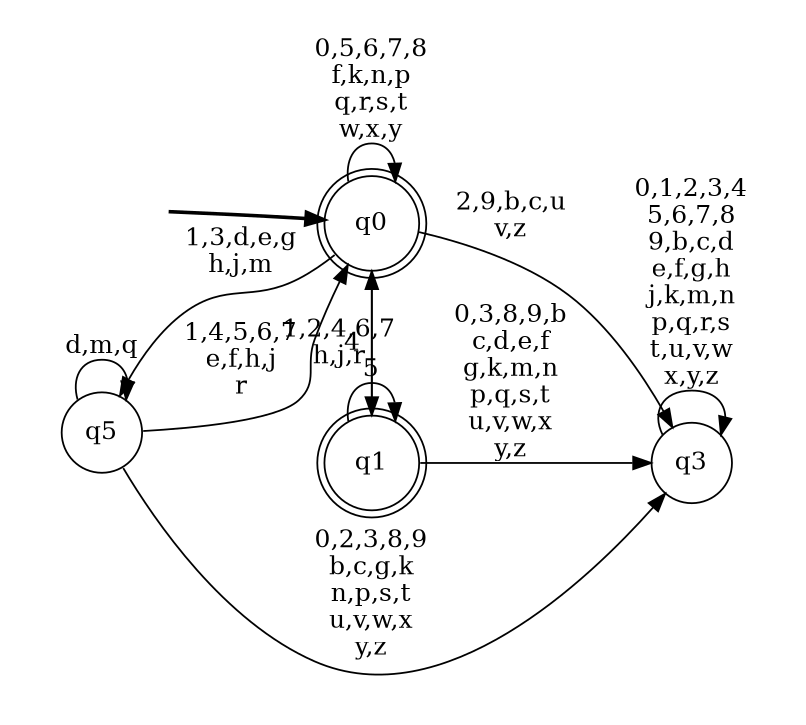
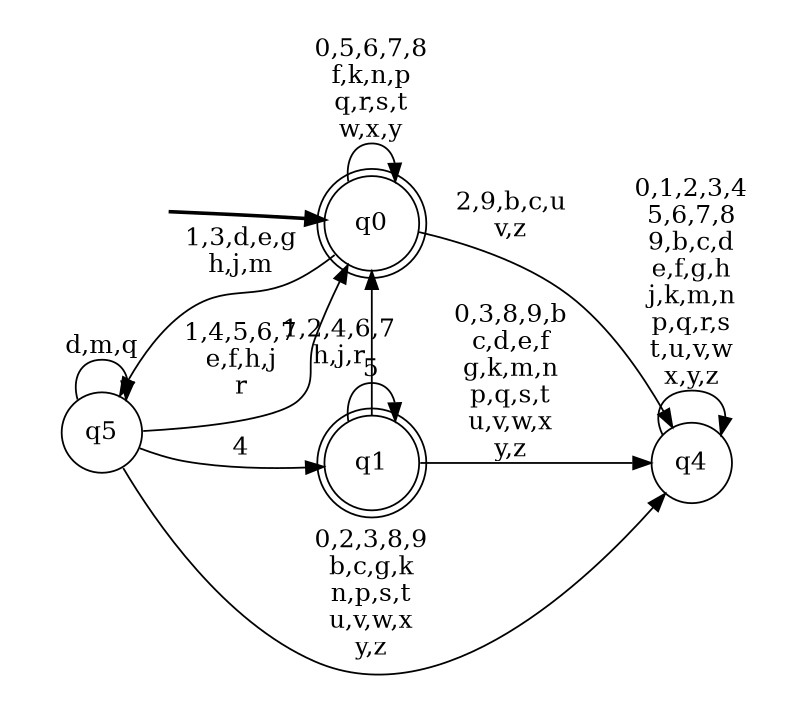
(372, 334) -> (222, 466)
(692, 463) -> (692, 463)
